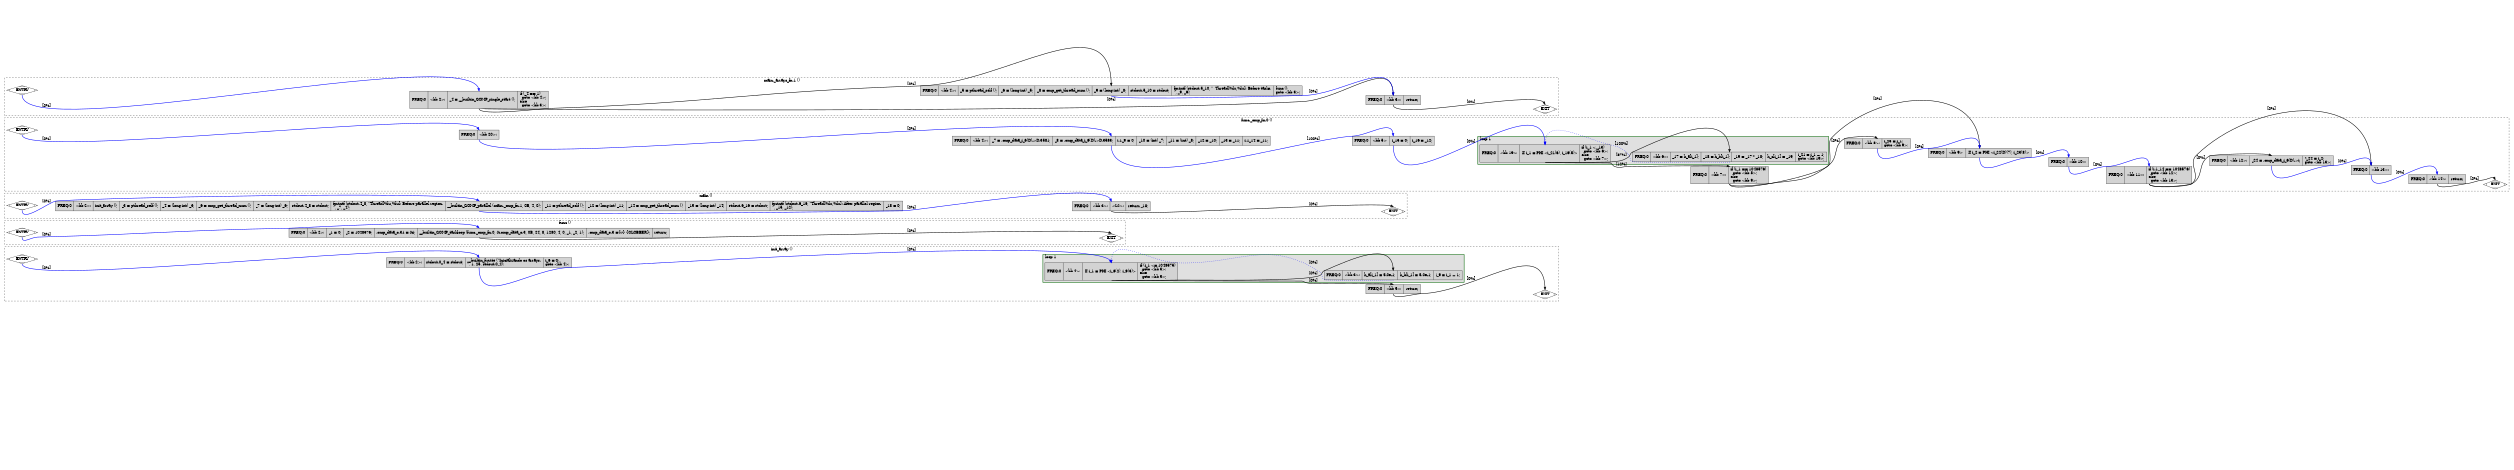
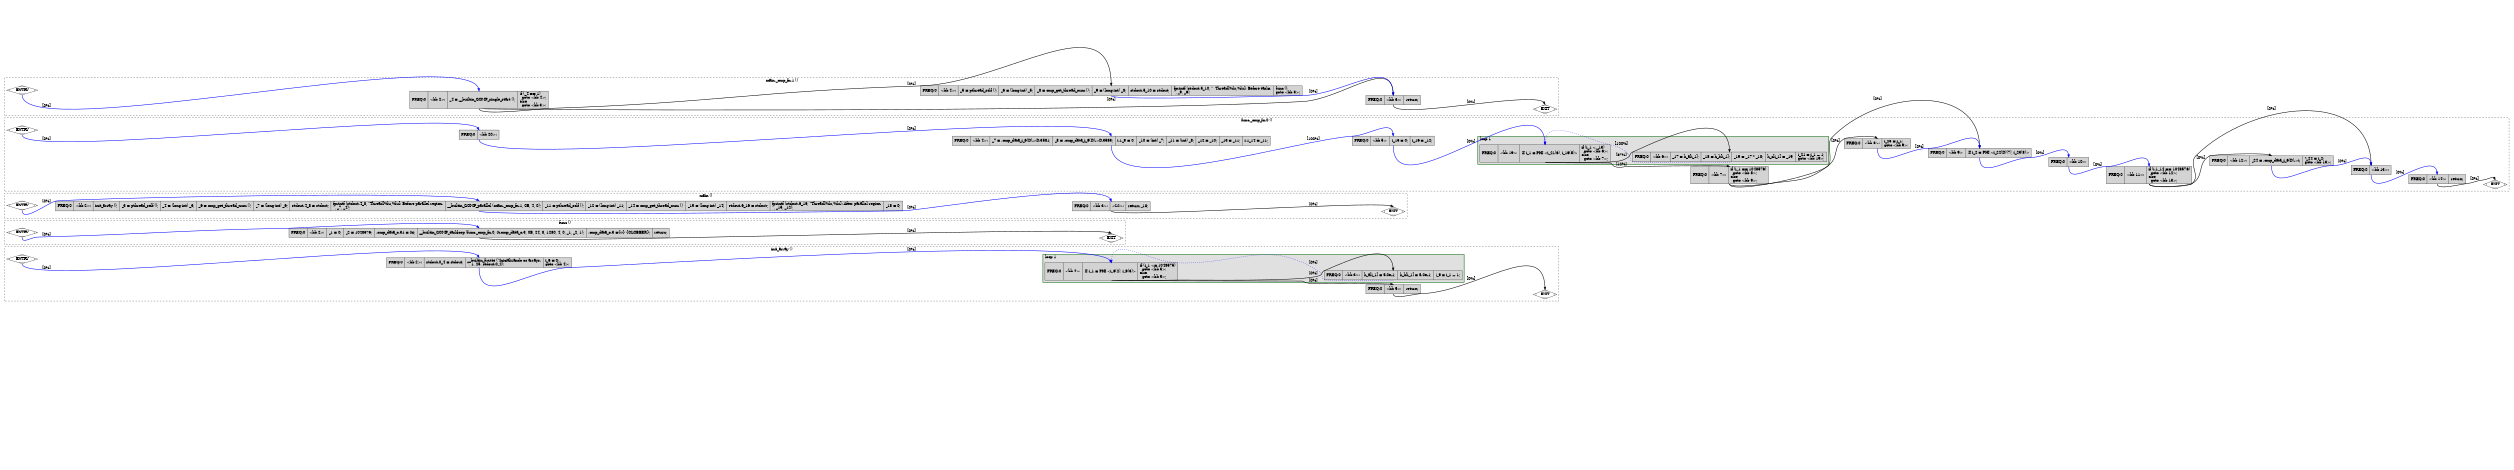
(782, 81) -> (782, 81)
